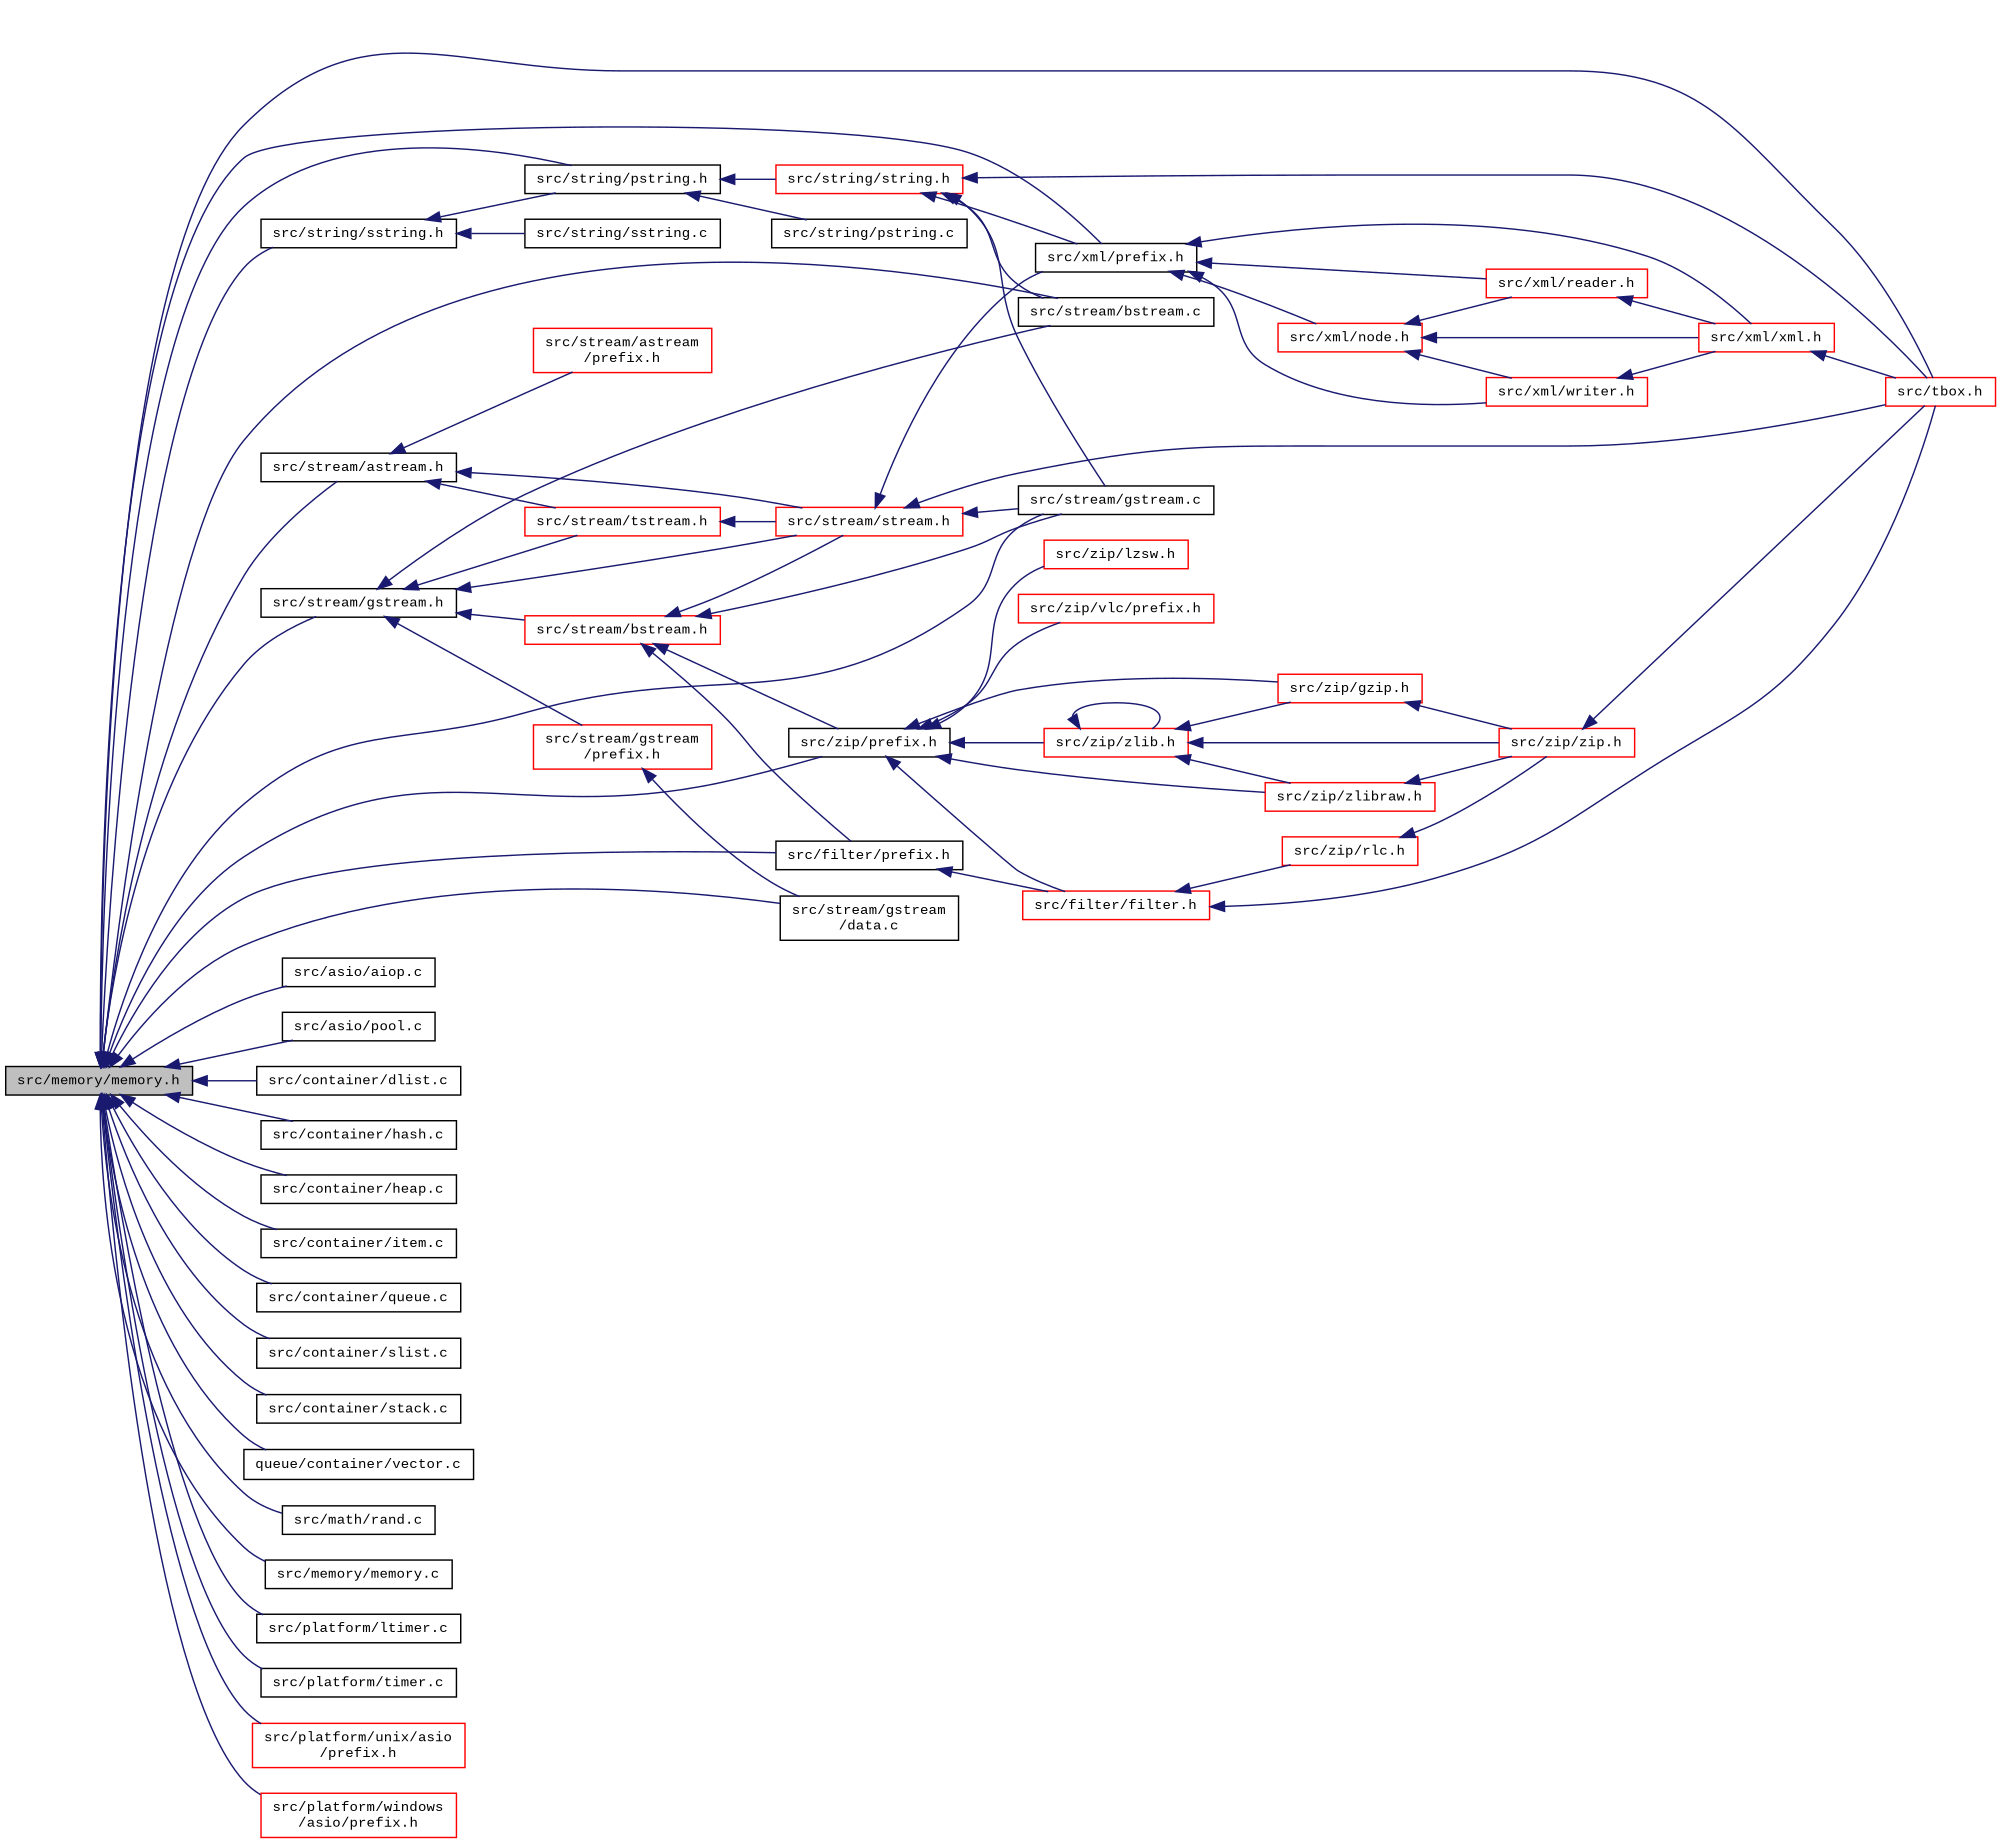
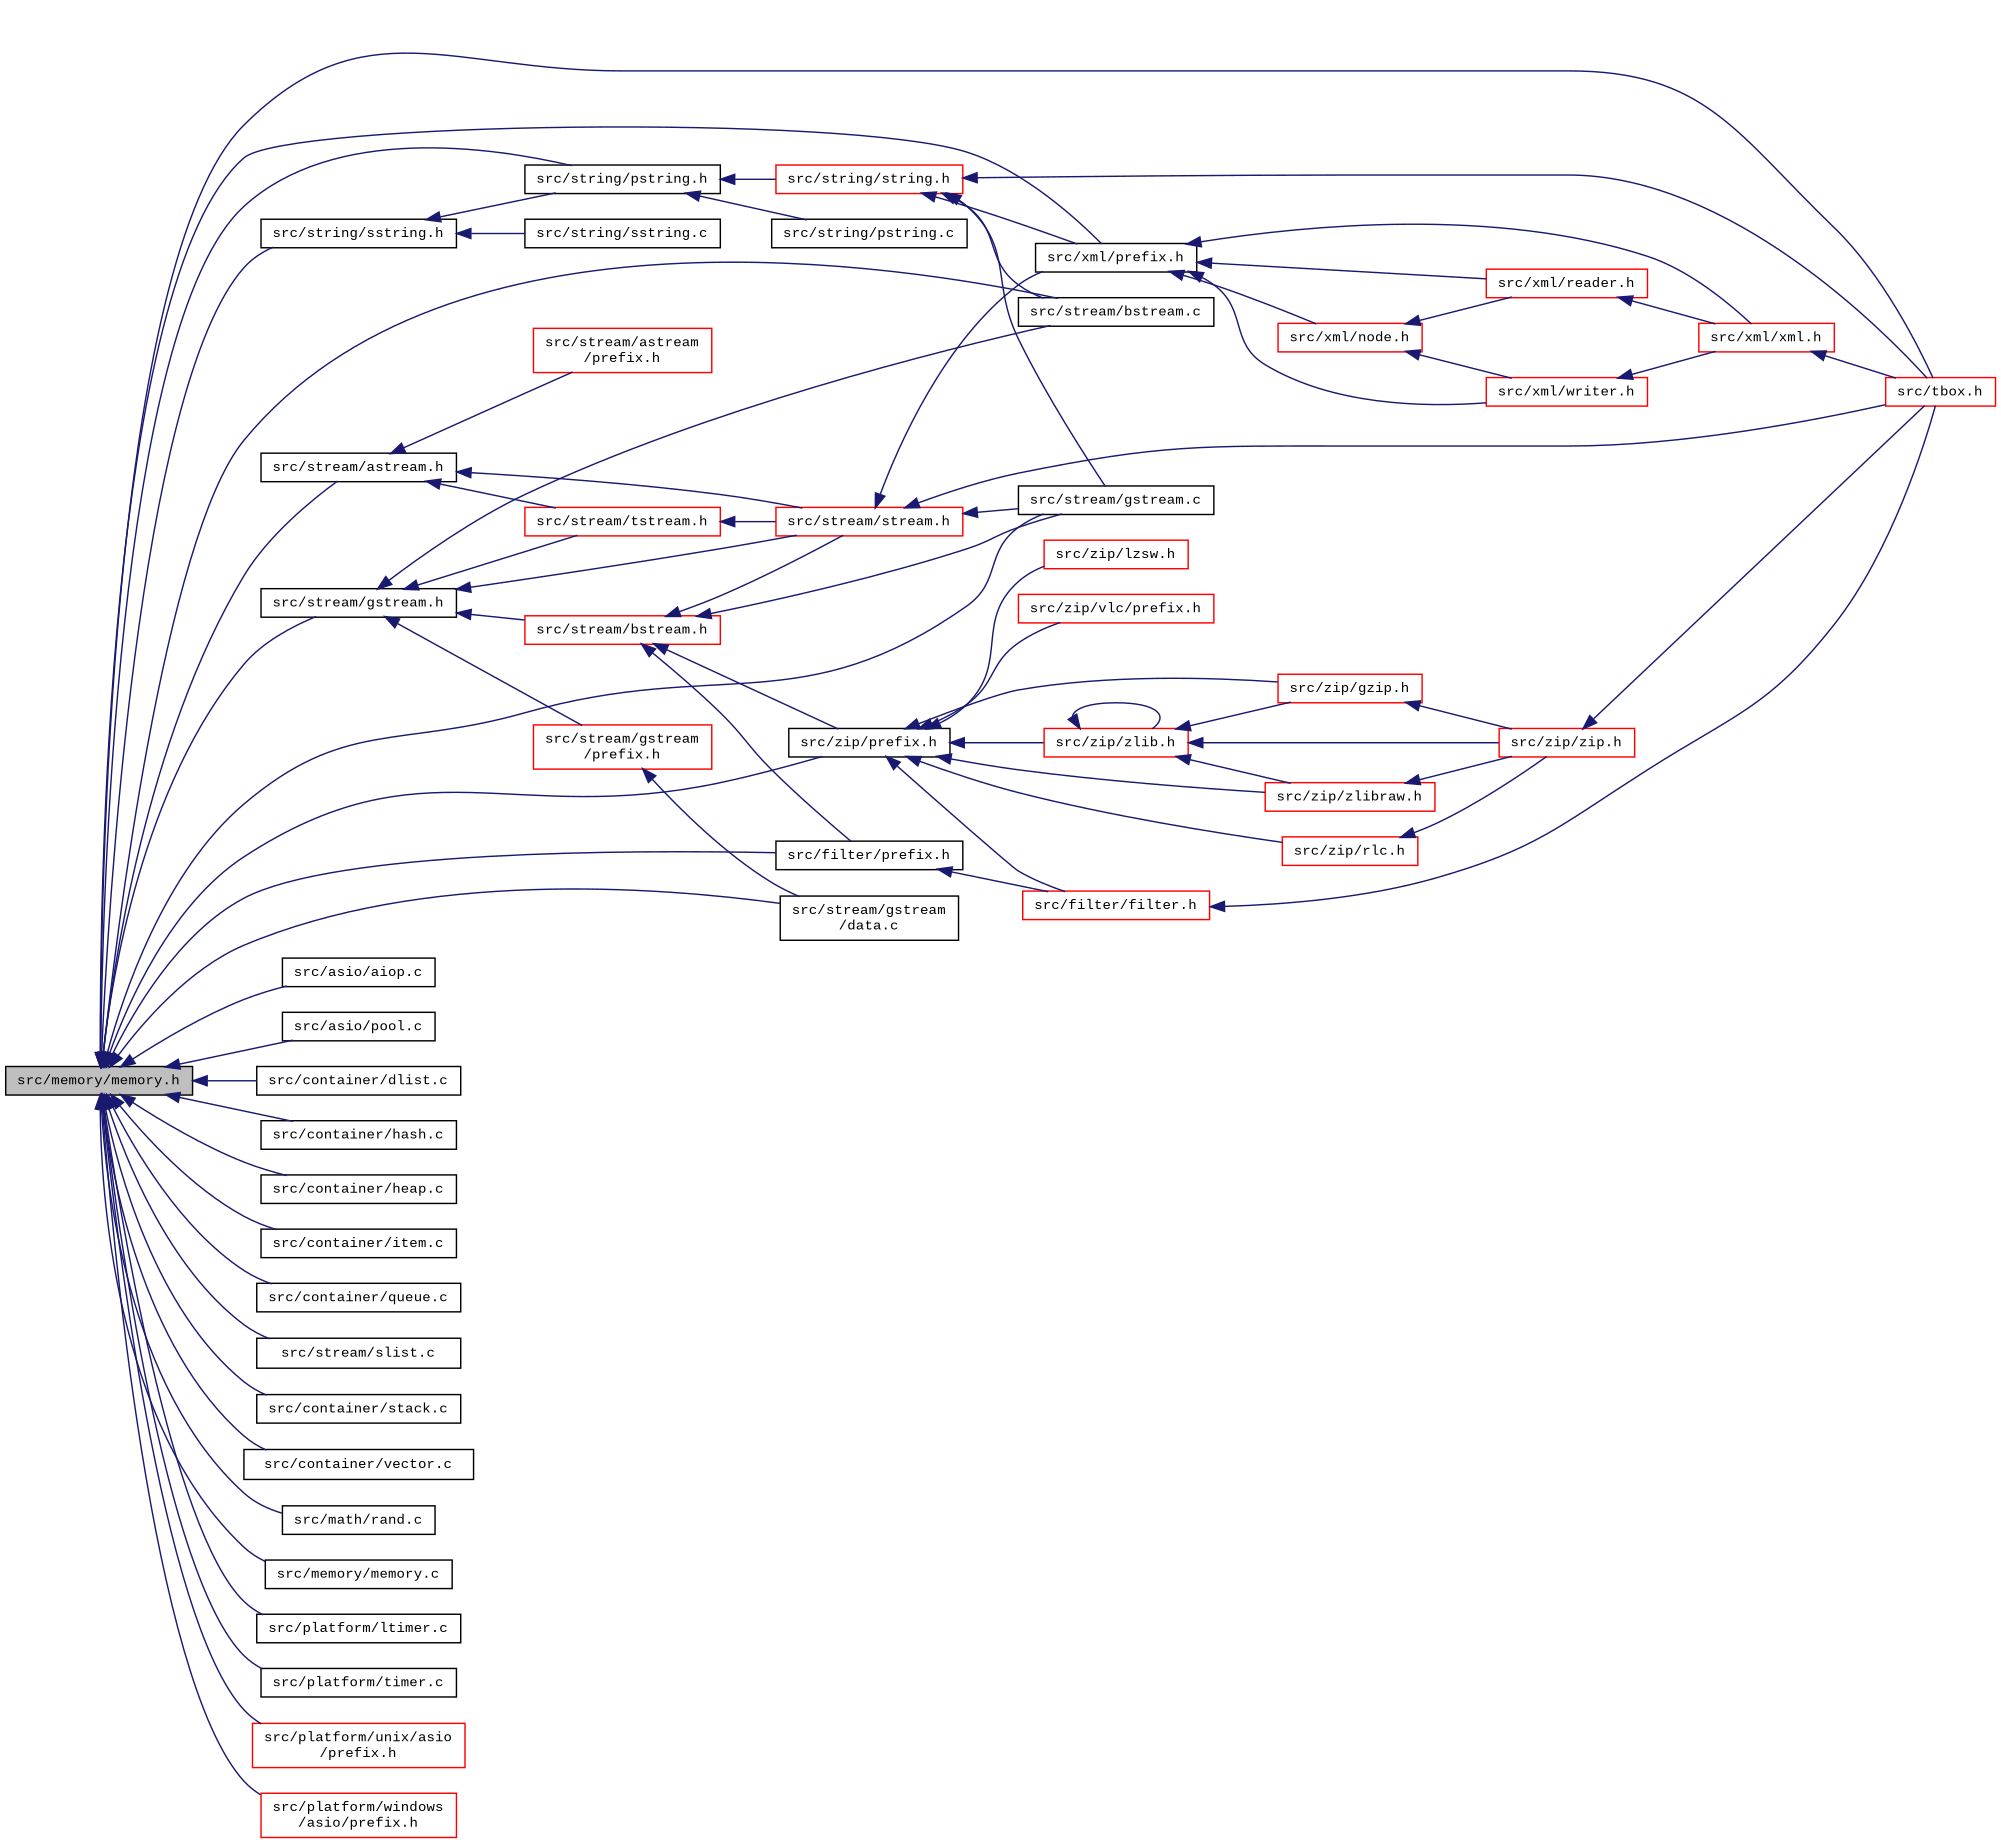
(1567, 338) -> none
(1240, 877) -> (1099, 811)
(359, 1353) -> (359, 1353)
(359, 1464) -> (359, 1464)
